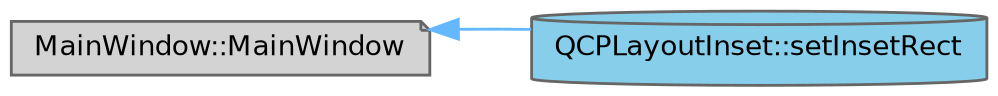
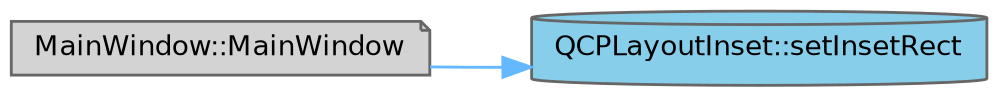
(495, 29) -> (466, 67)
